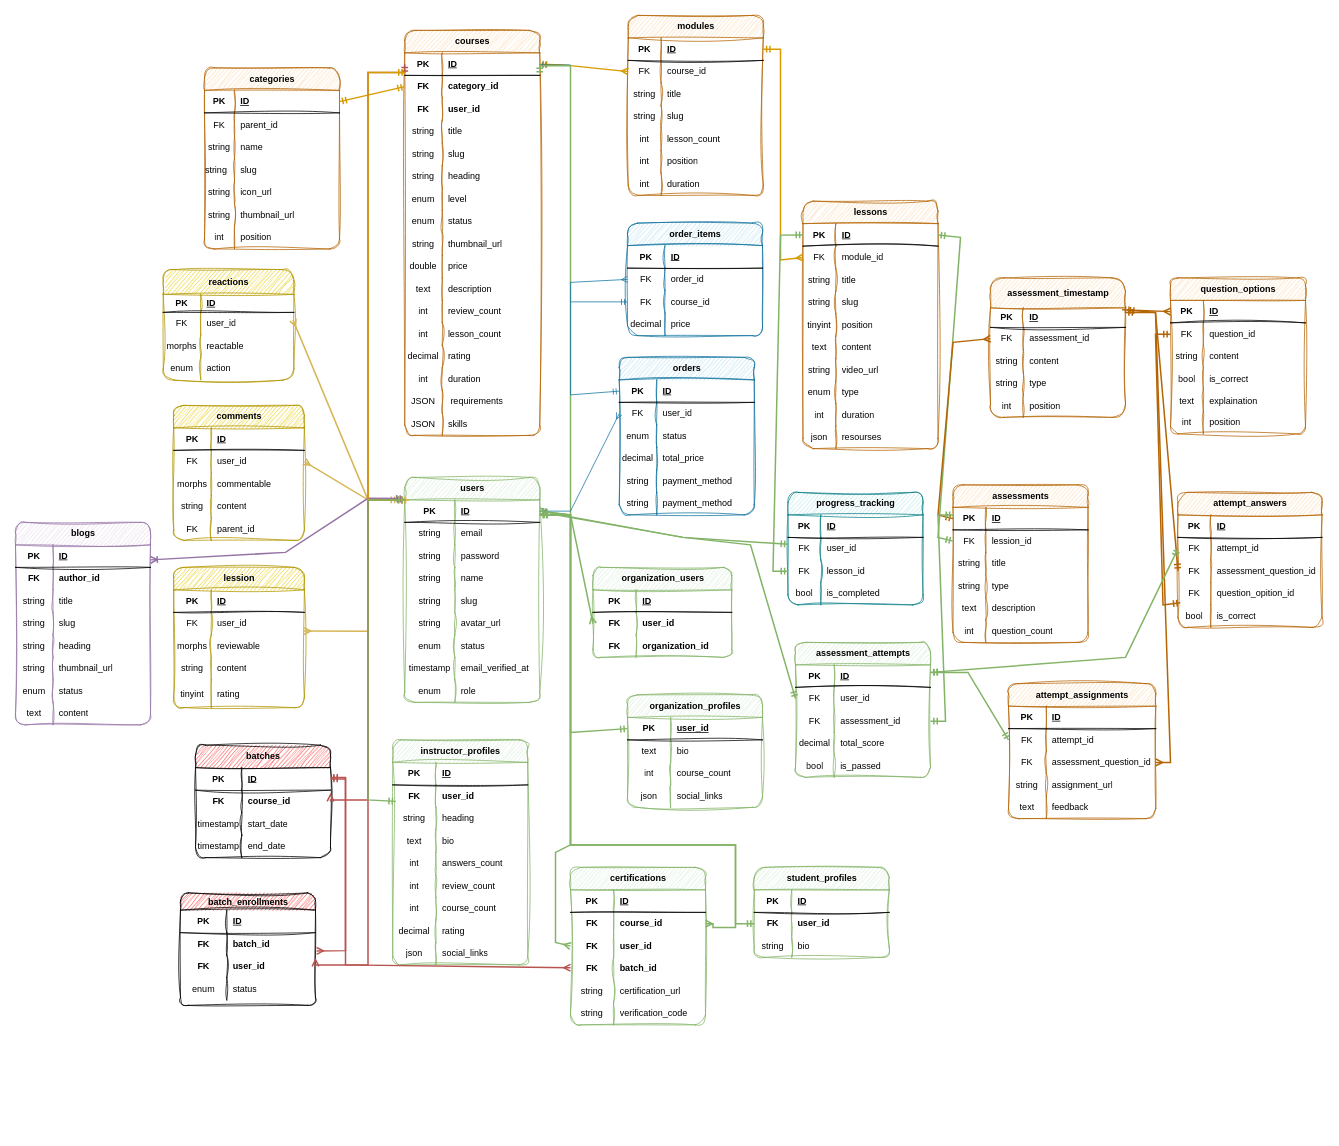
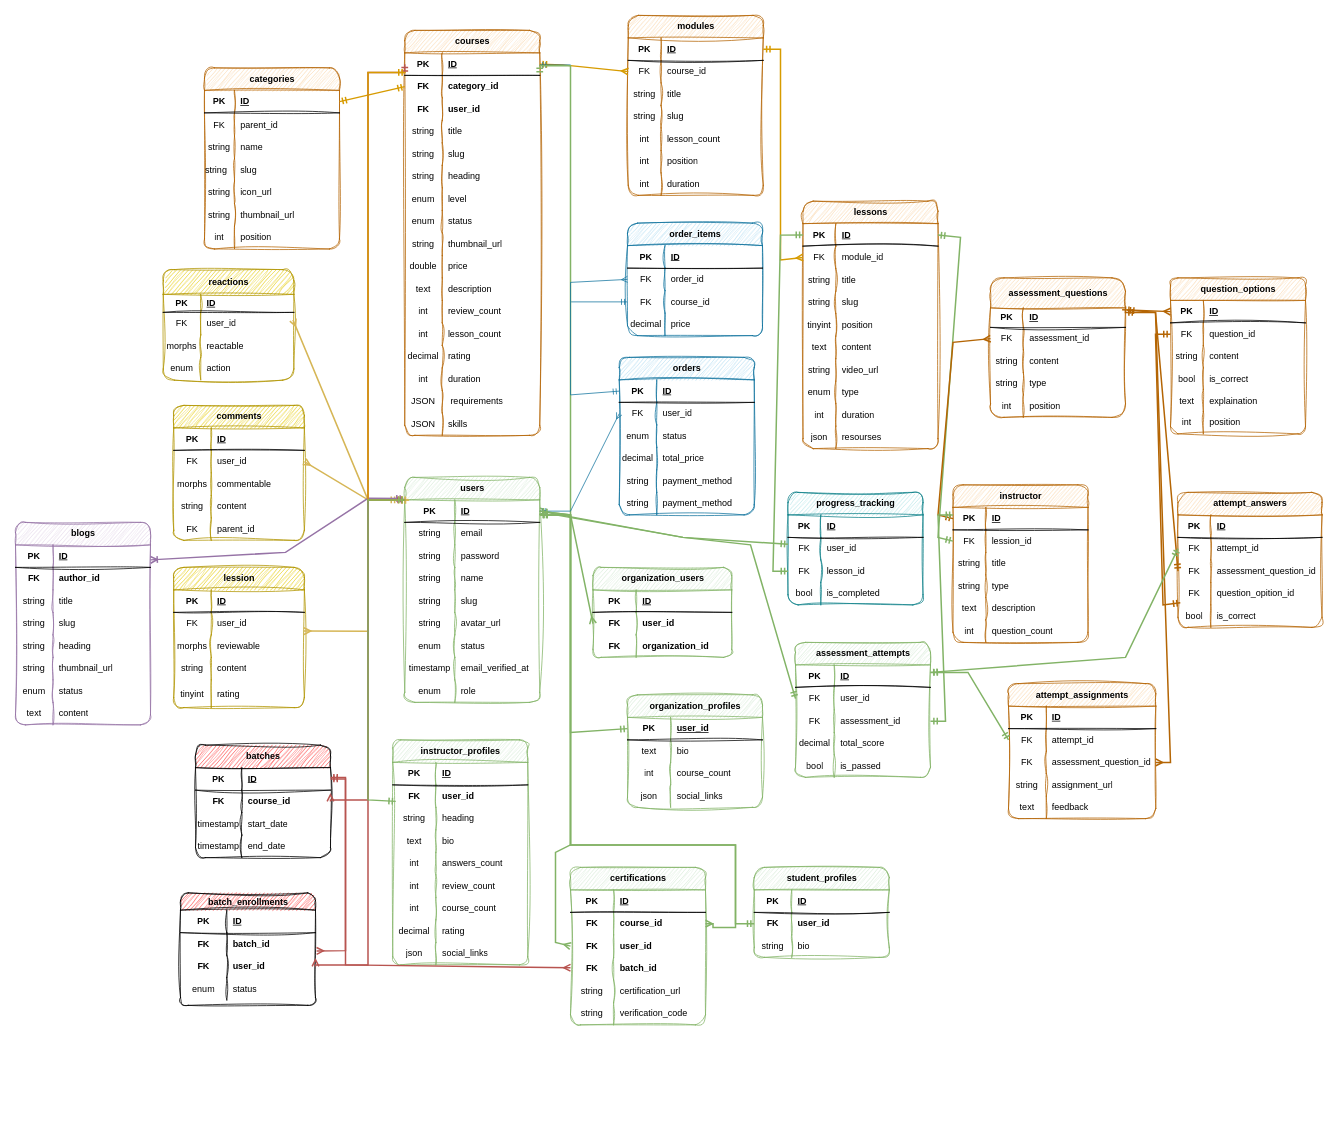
(1058, 293) -> (1058, 293)
(1021, 496) -> (1021, 496)
